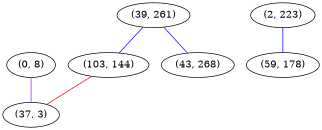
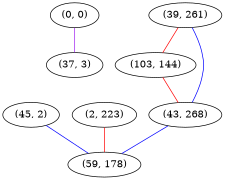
(131, 40) -> (170, 40)
(283, 40) -> (104, 140)
(31, 65) -> (75, 15)
(69, 90) -> (170, 90)
none -> (31, 115)
none -> (145, 140)
